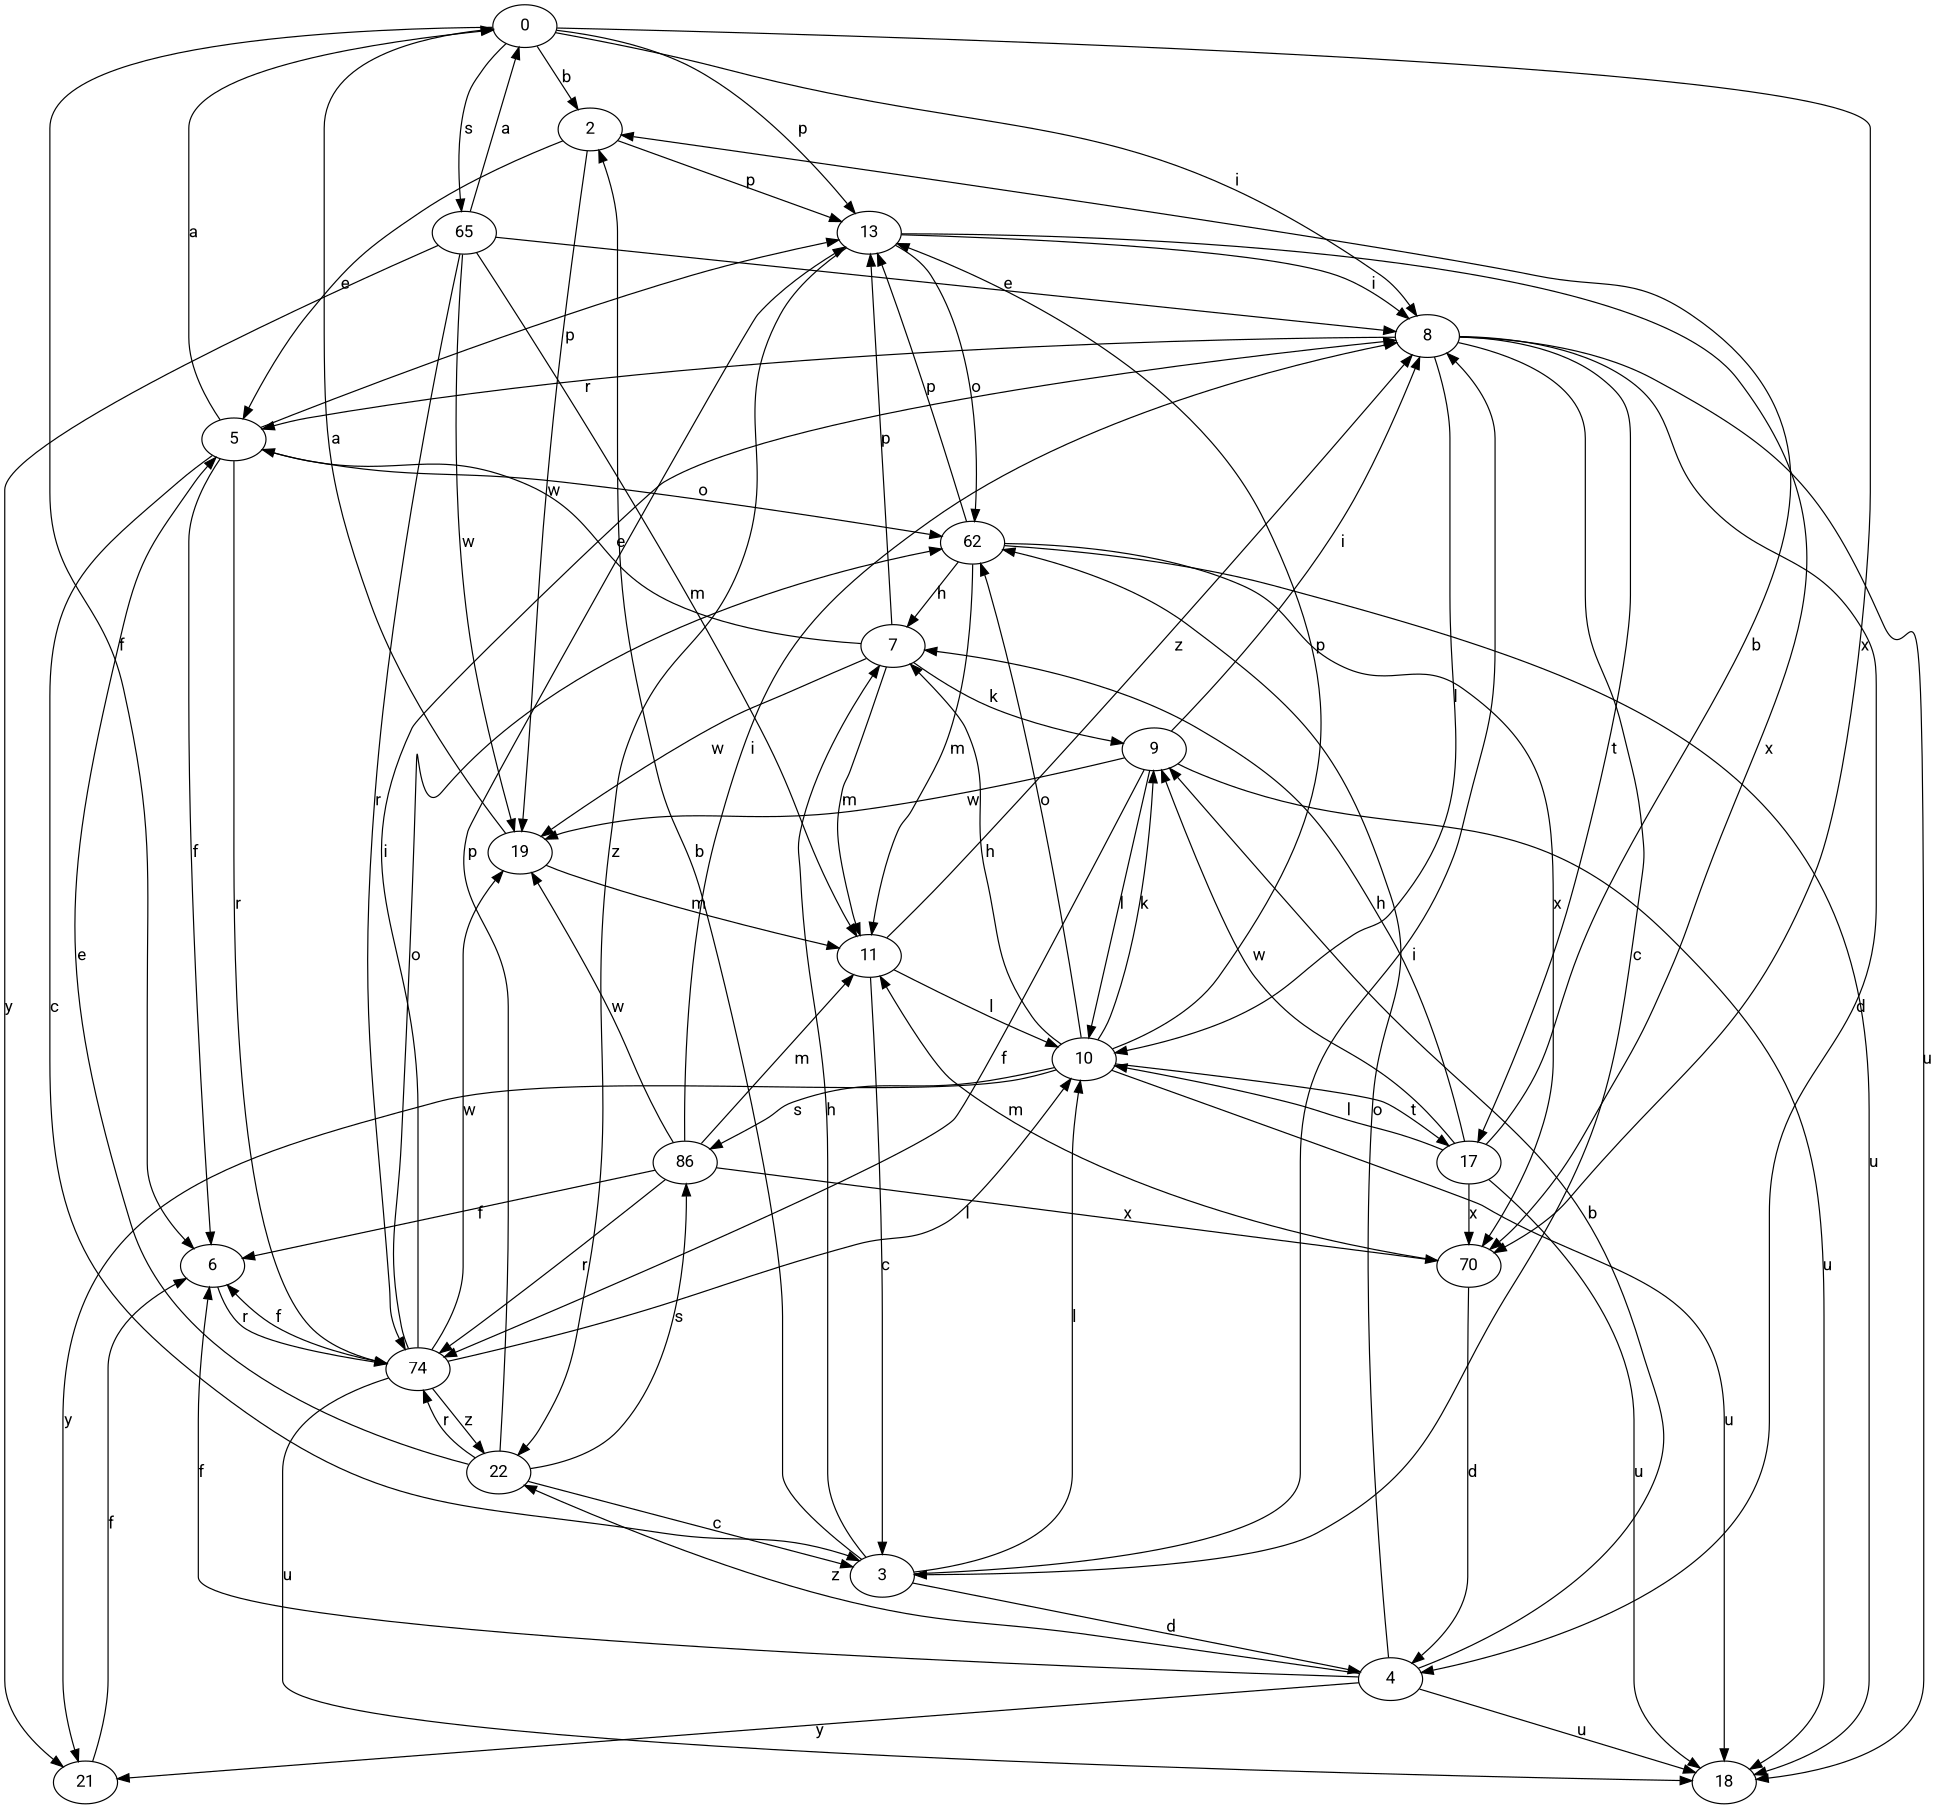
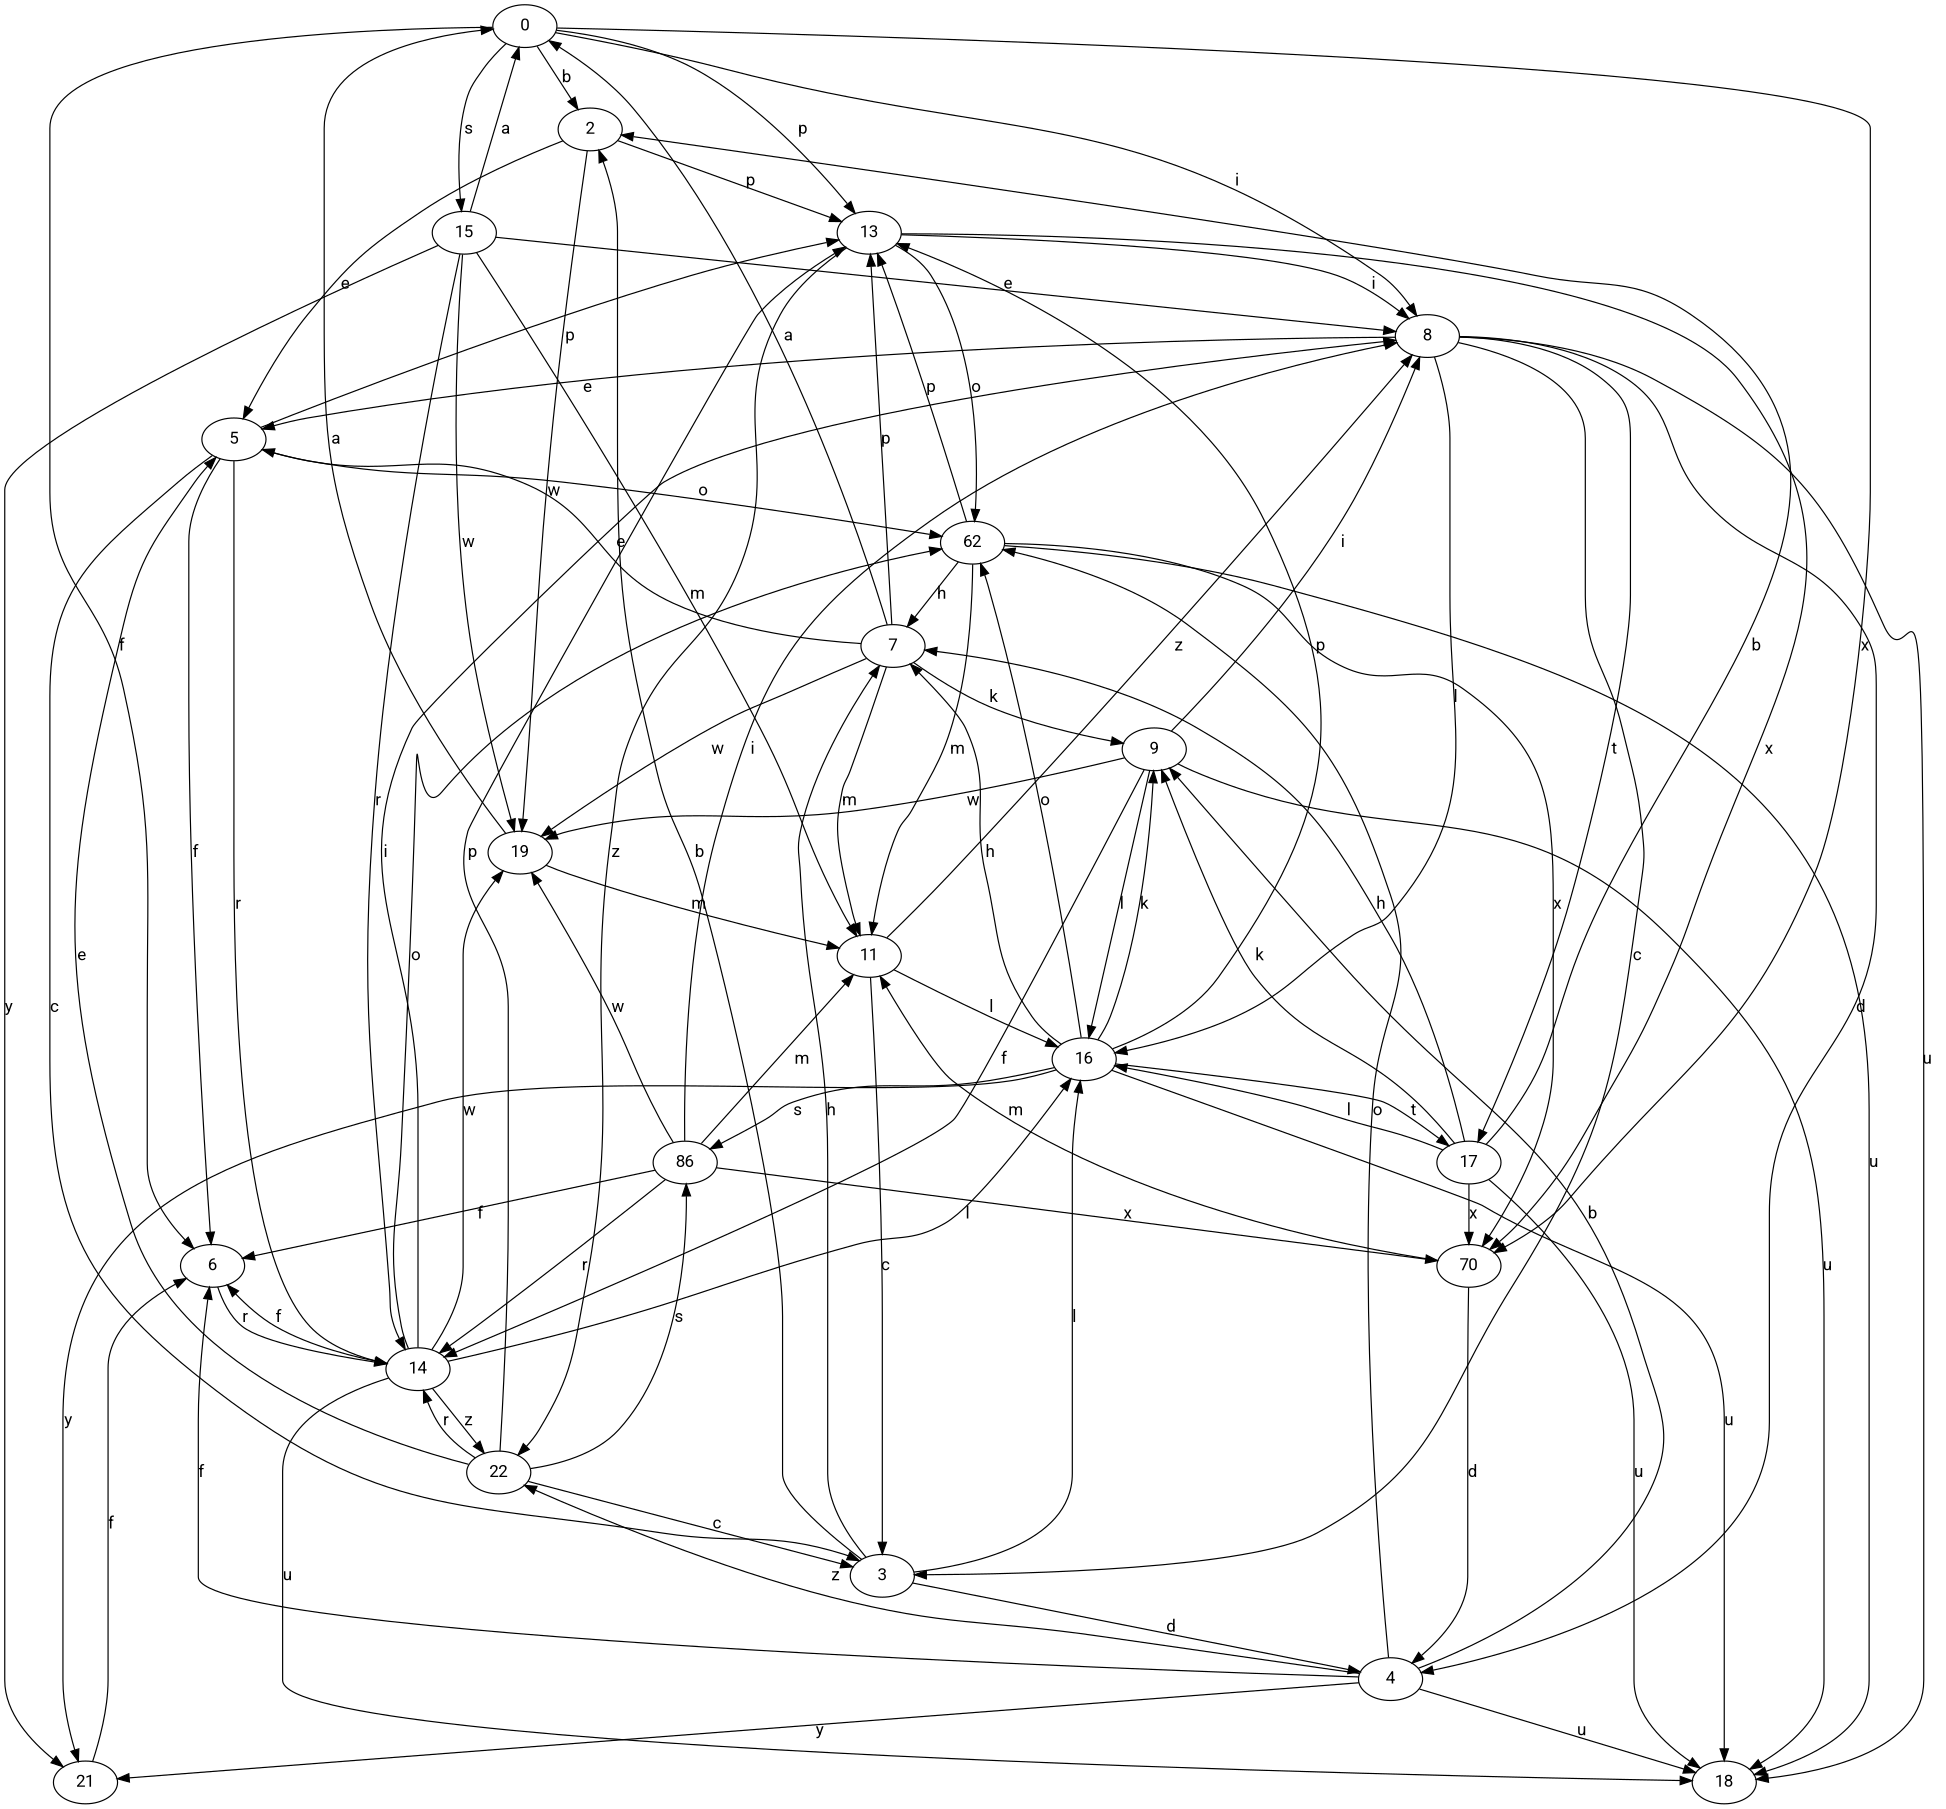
(193, 118) -> (755, 297)
(464, 233) -> (464, 233)
(588, 388) -> (588, 388)
(1259, 956) -> (1259, 956)
(1084, 1059) -> (1084, 1059)
(1309, 1096) -> none
(418, 1369) -> (418, 1369)
